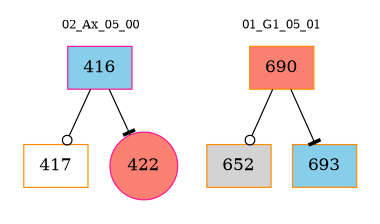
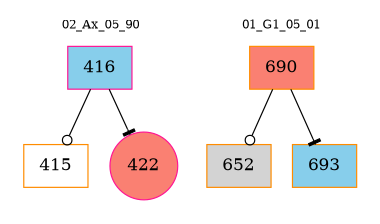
(101, 26) -> (101, 26)
(56, 166) -> (56, 166)
